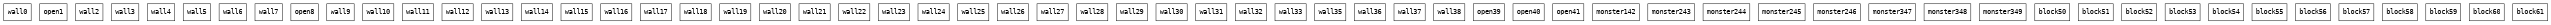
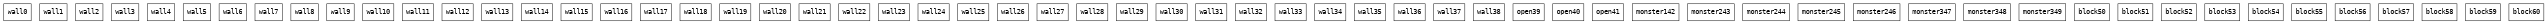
(53, 12) -> (53, 12)
(305, 12) -> (305, 12)
none -> (1330, 12)
(2530, 12) -> none
